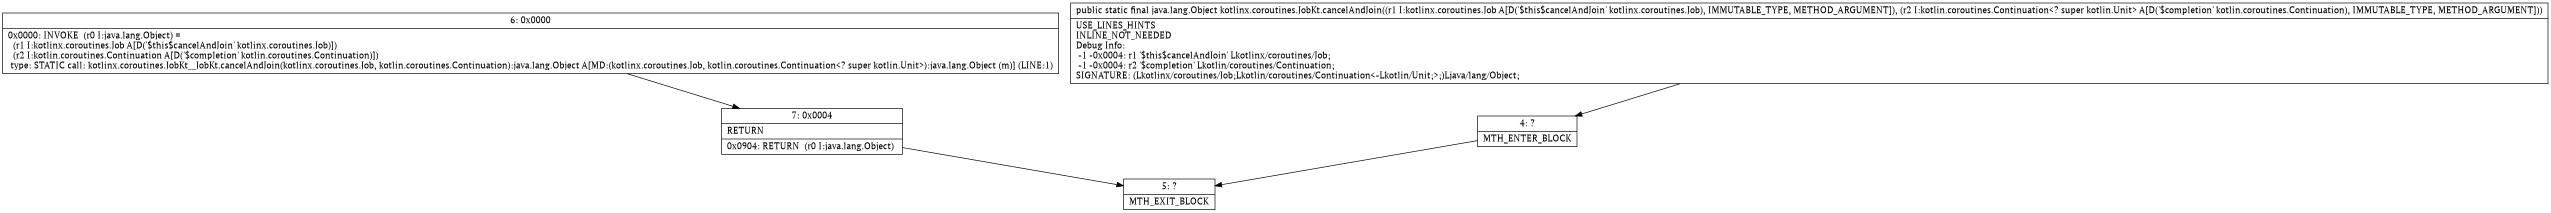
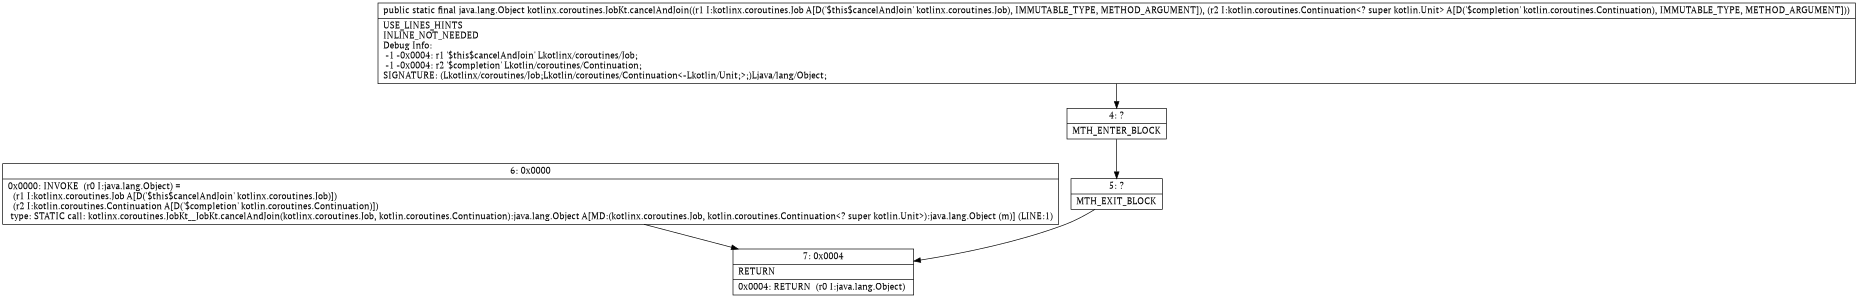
(812, 146) -> (823, 287)
(1010, 166) -> (1010, 242)
